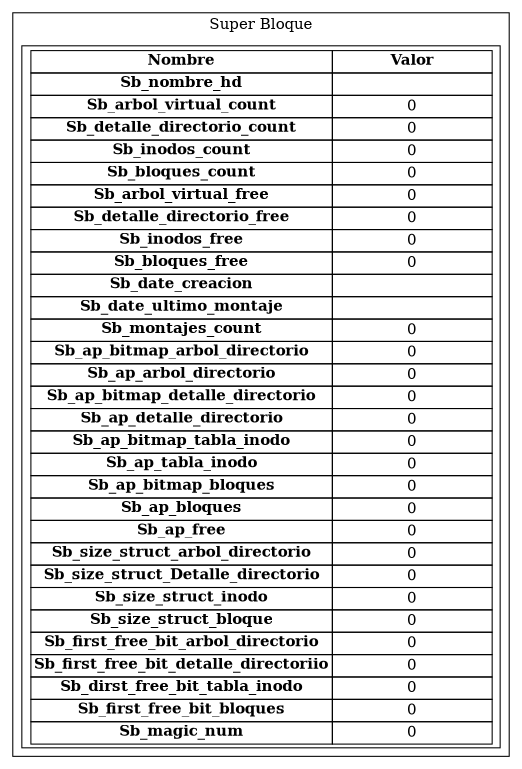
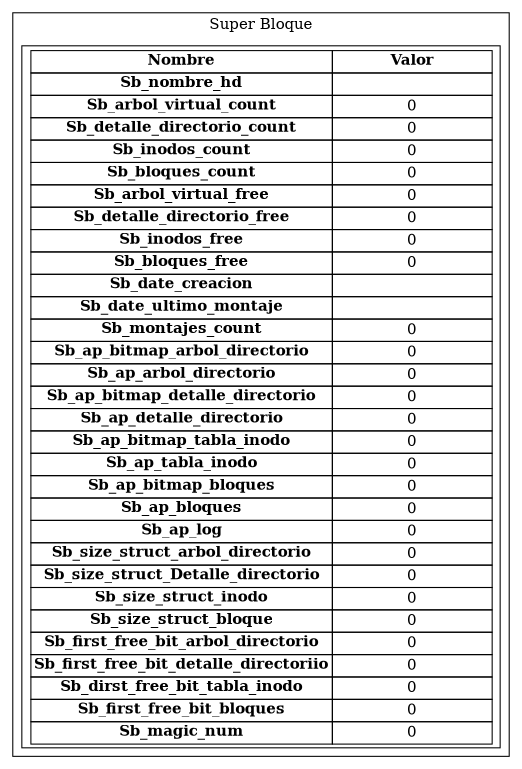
(182, 530) -> (182, 530)
